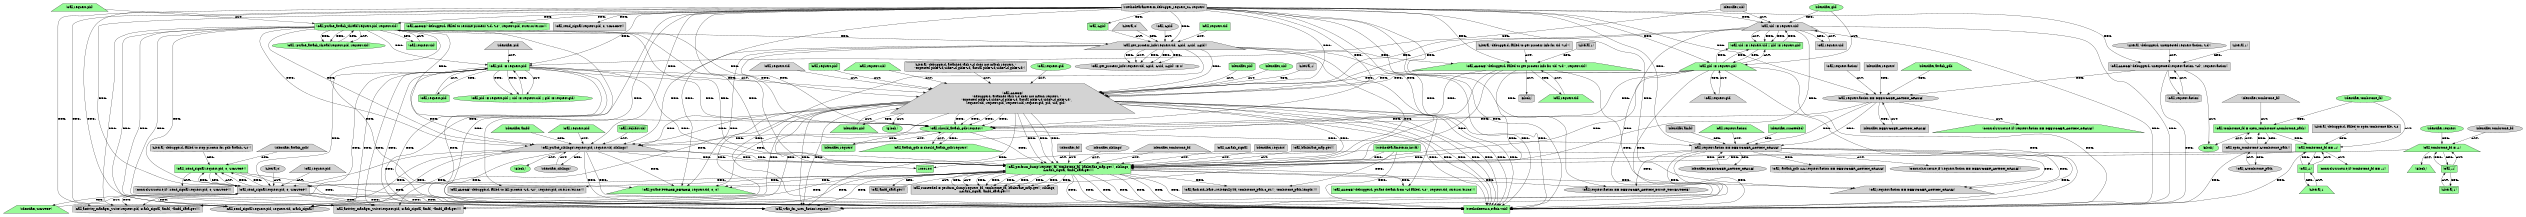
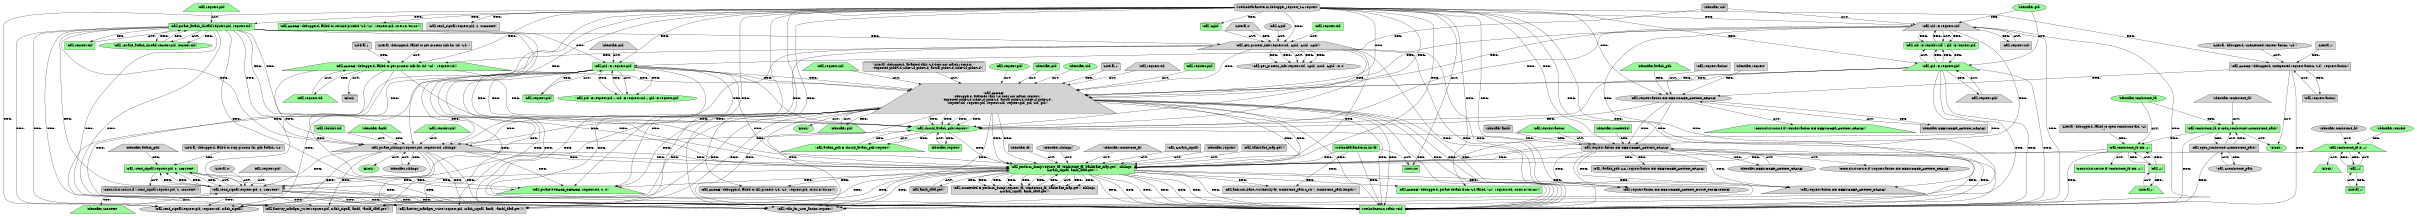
none -> (1449, 76)
none -> (883, 135)
(336, 138) -> (534, 138)
none -> (1837, 207)
